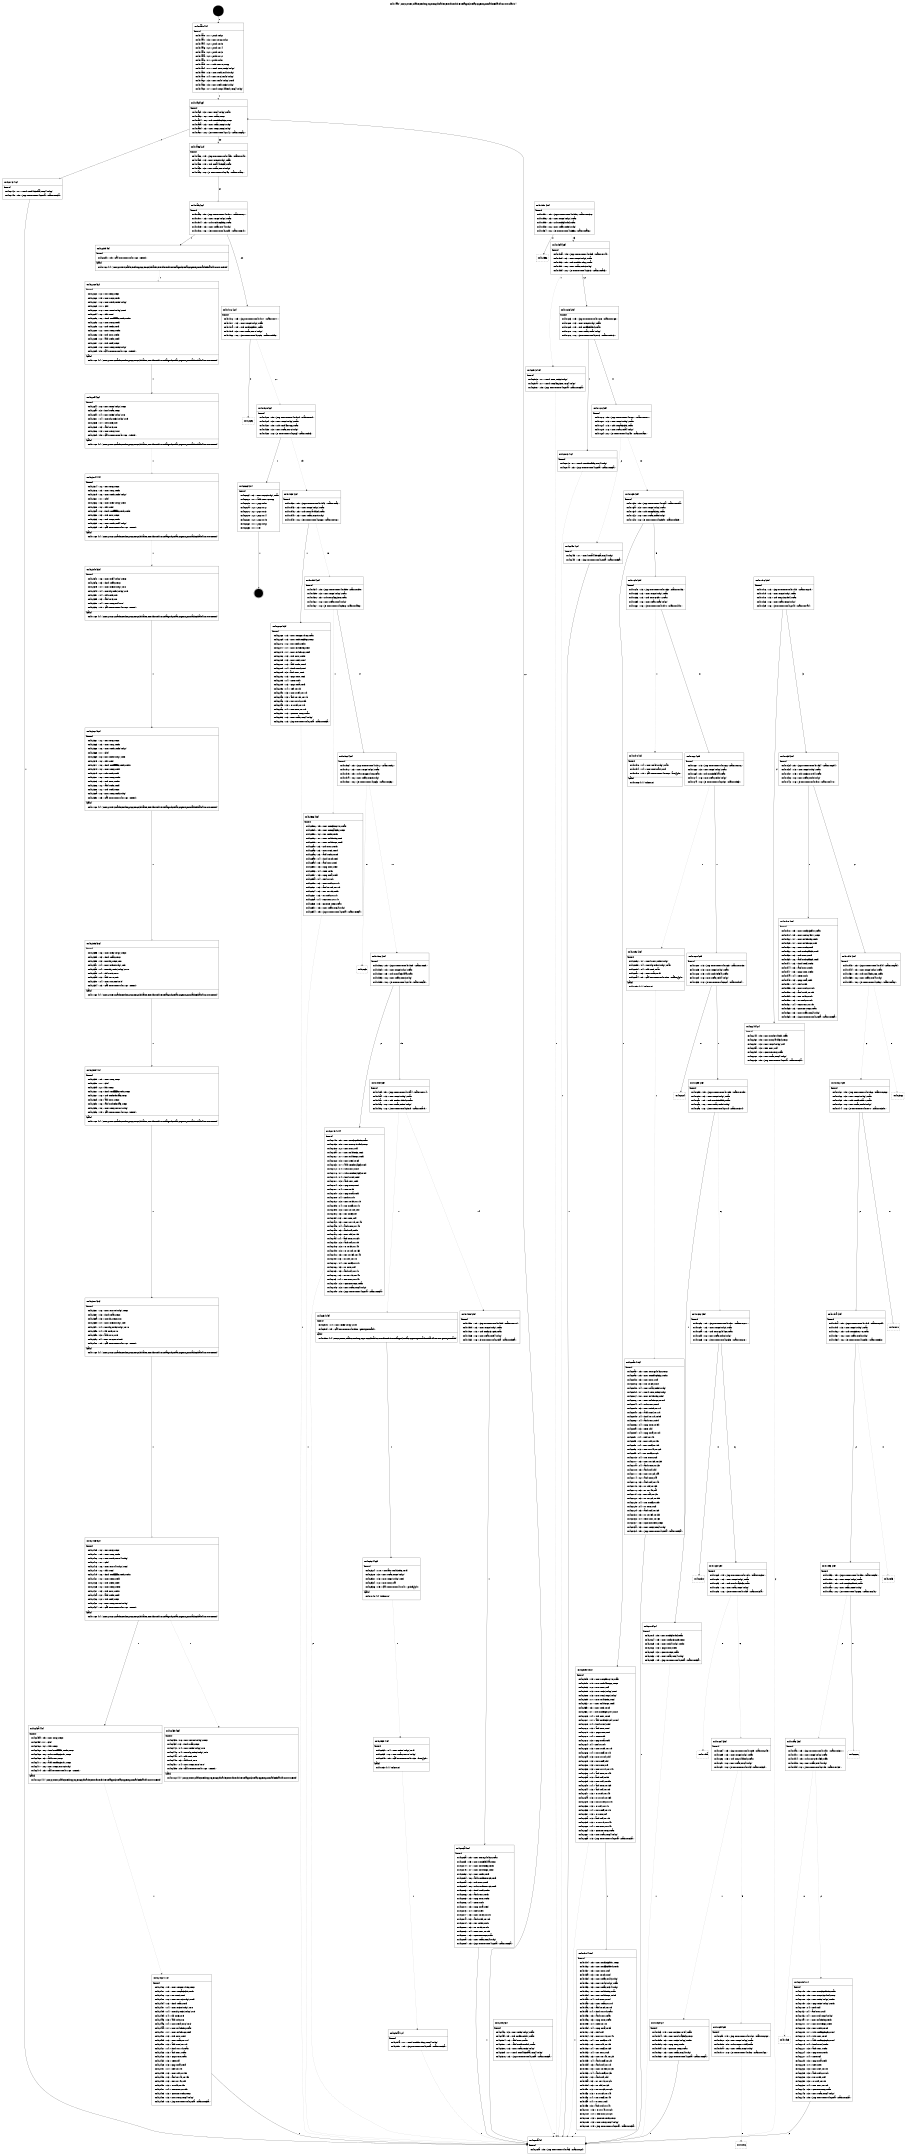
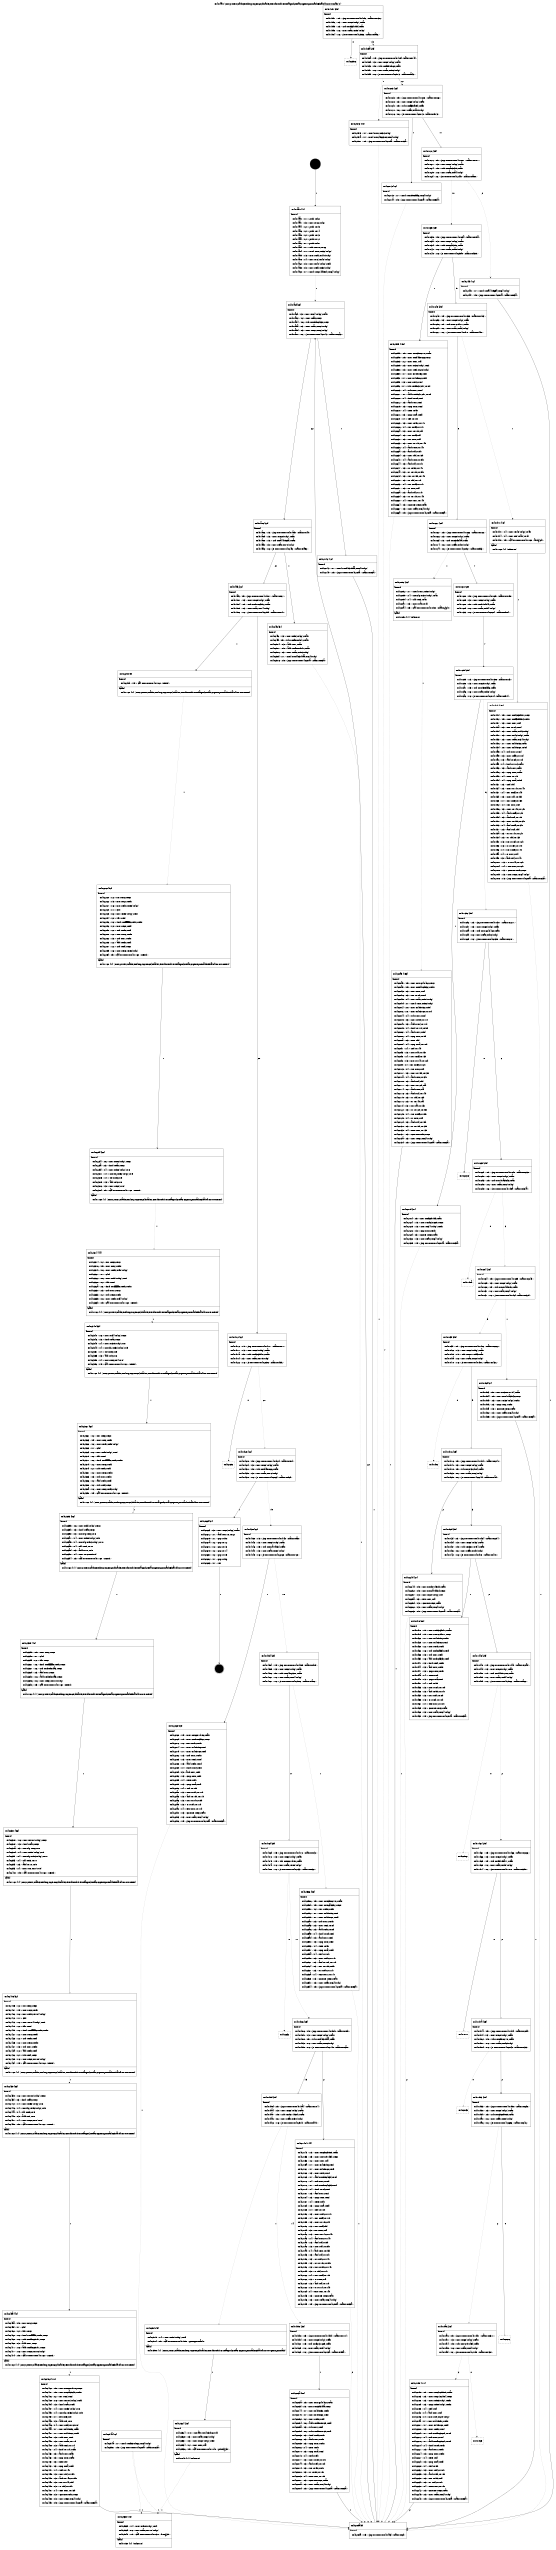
none -> (289, 587)
(680, 1096) -> none
none -> (471, 1407)
(122, 1672) -> (69, 2223)
(606, 1896) -> (517, 627)
(410, 1900) -> (137, 2482)
